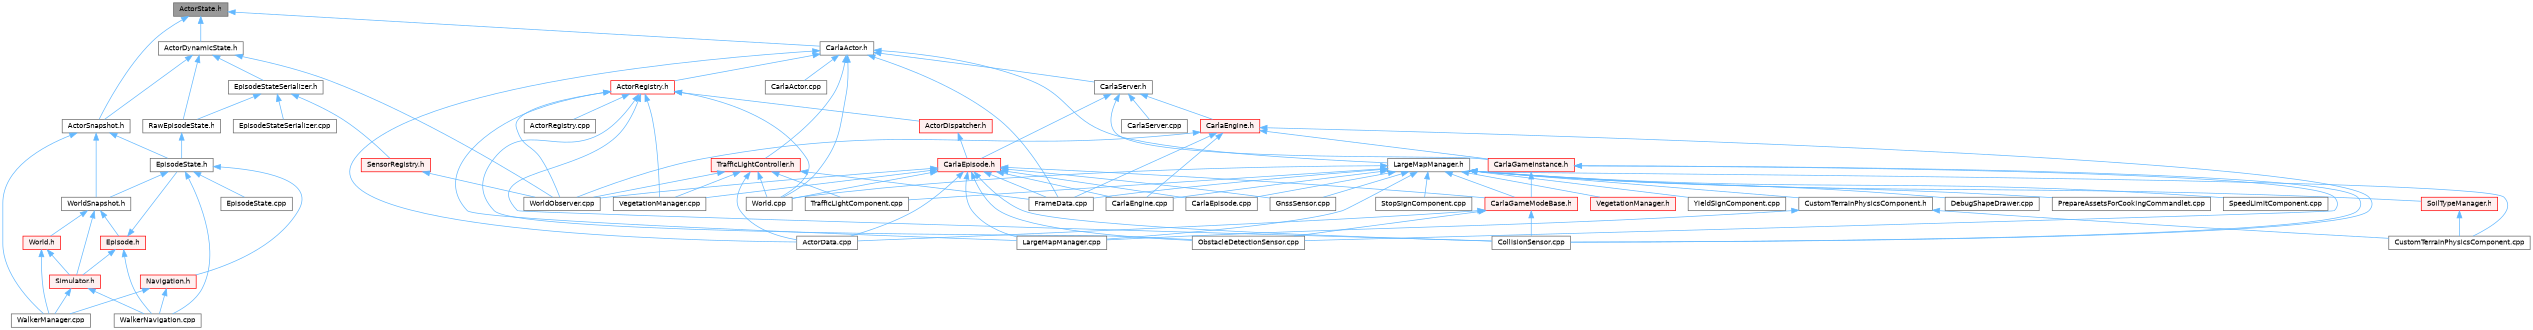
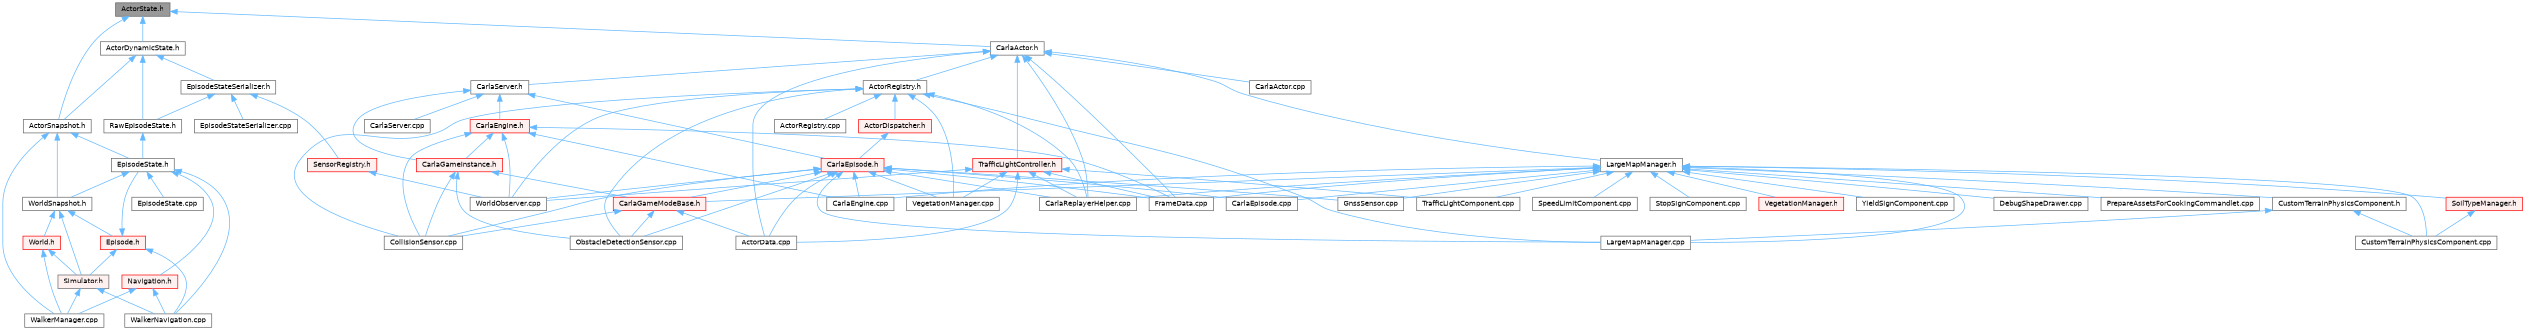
(643, 87) -> (895, 87)
(403, 113) -> none
(769, 204) -> (1088, 204)
(75, 282) -> (83, 282)
